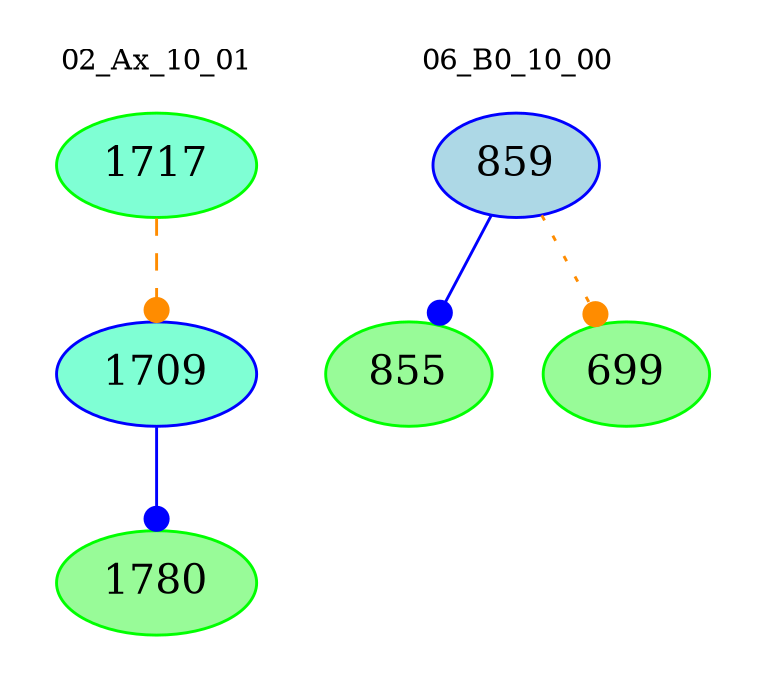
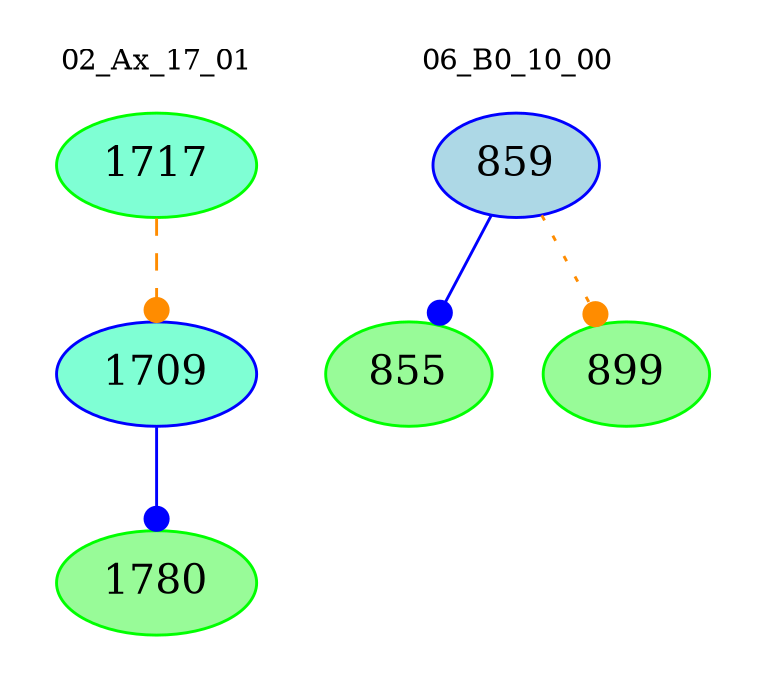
(157, 62) -> (157, 62)
(626, 374) -> (626, 374)
